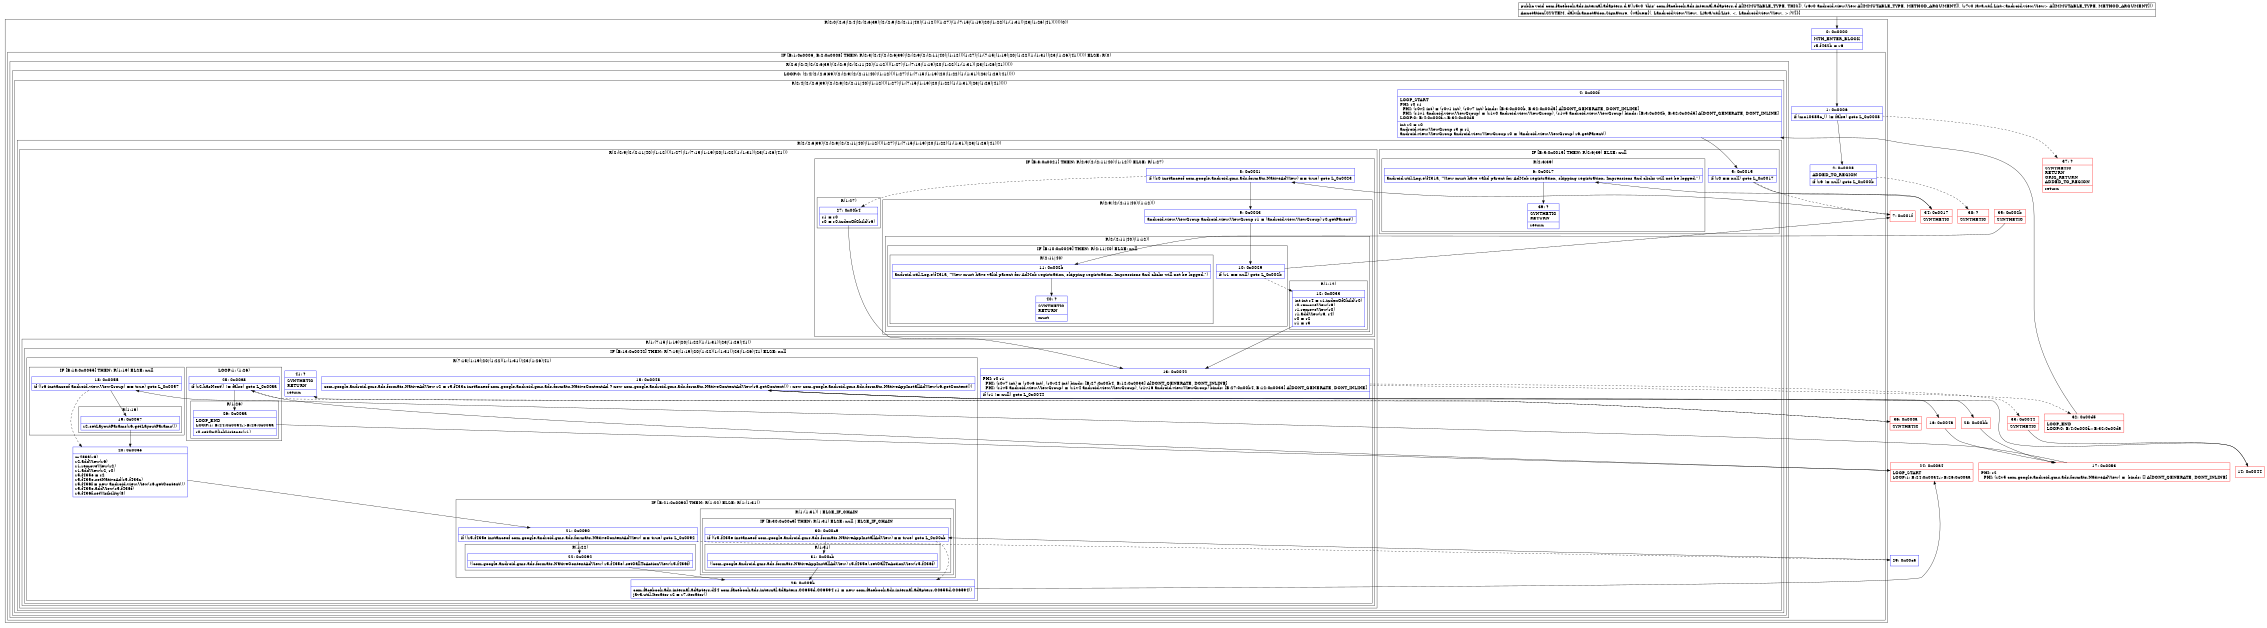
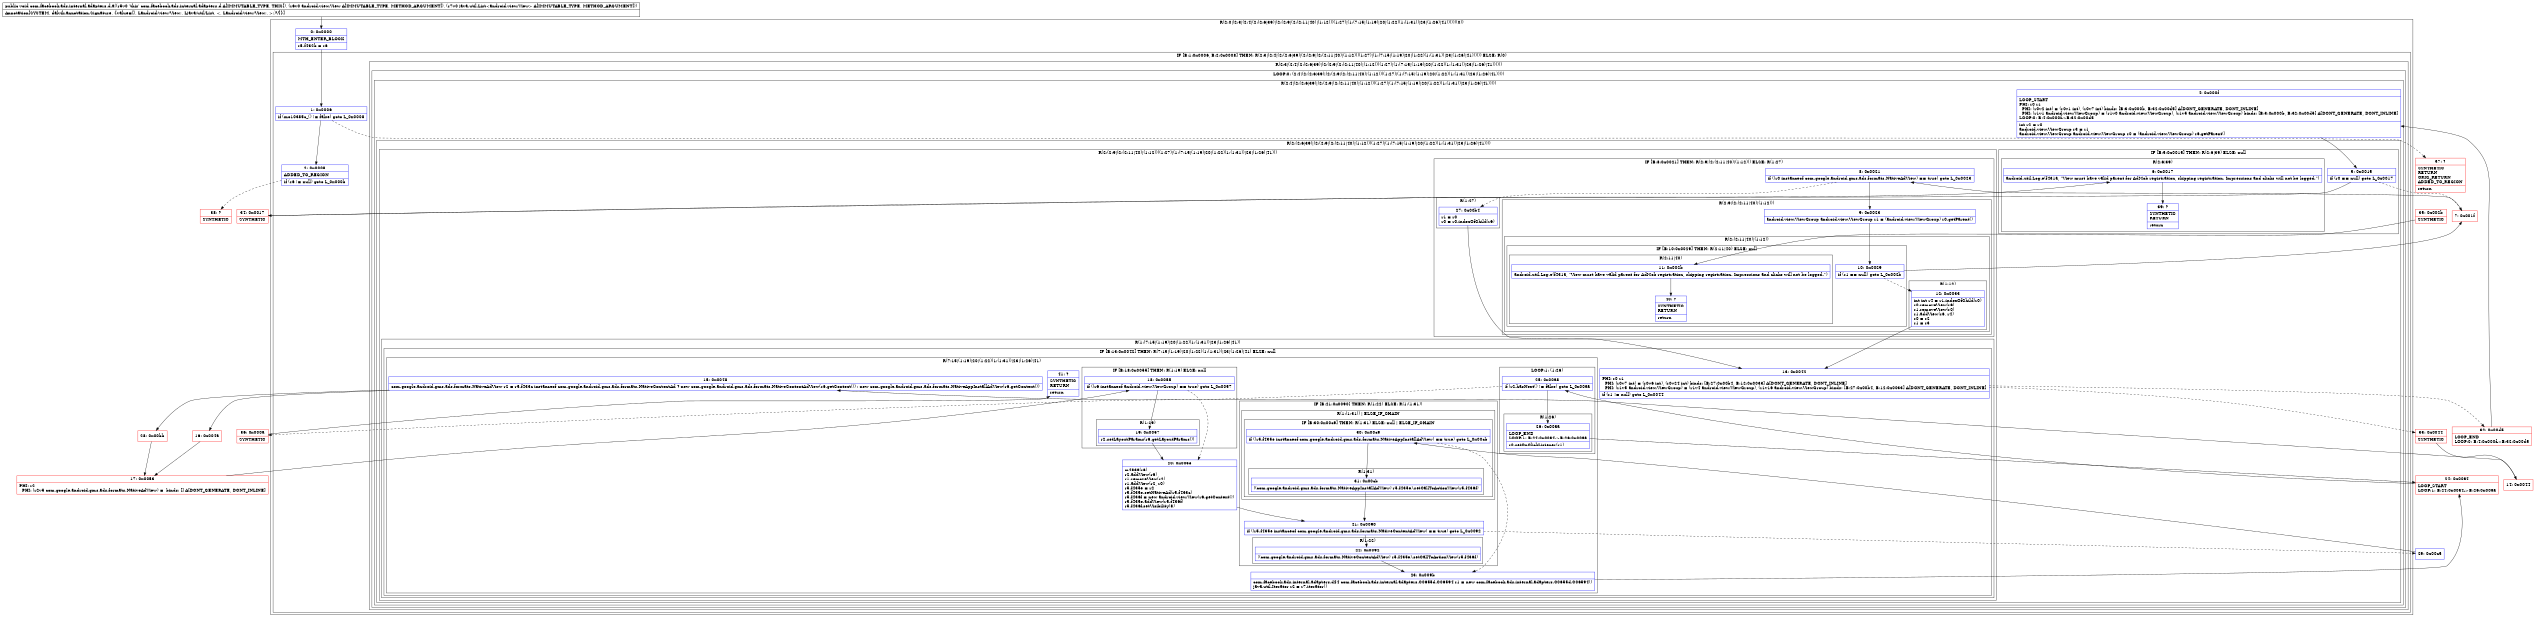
(1044, 318) -> (1665, 318)
(814, 573) -> (1365, 505)
